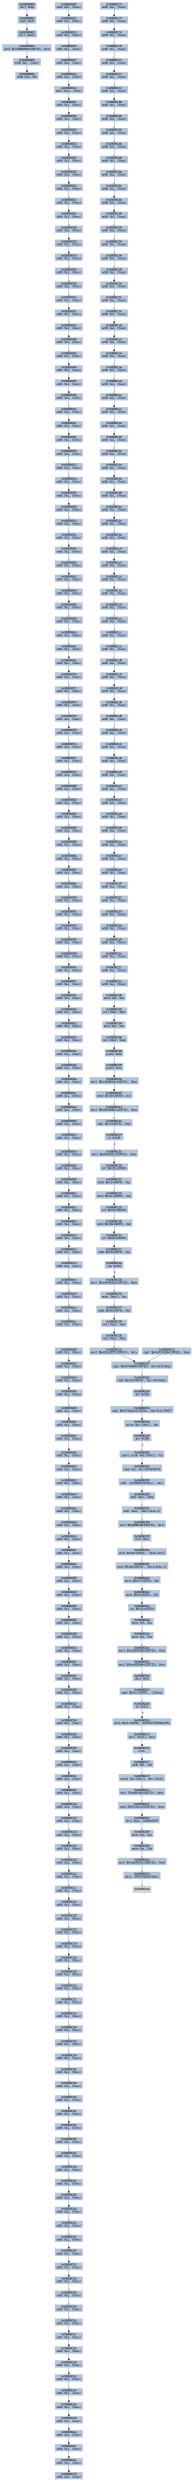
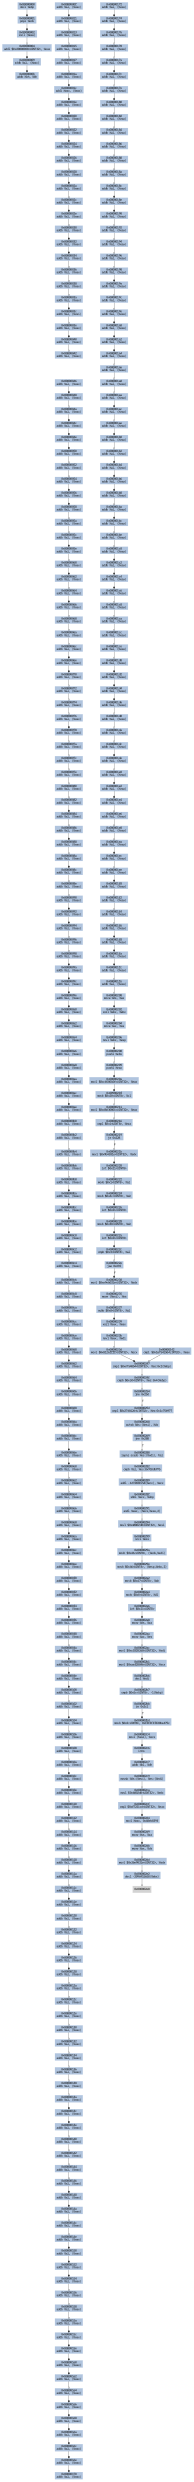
(69, 369) -> none
(114, 1129) -> (114, 1129)
none -> (69, 1337)
